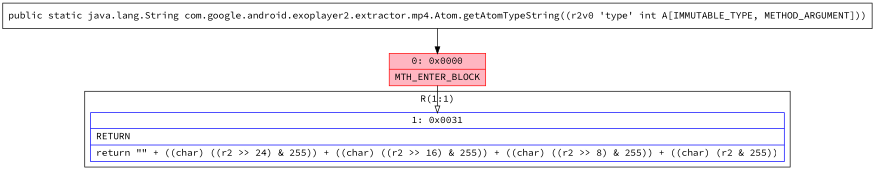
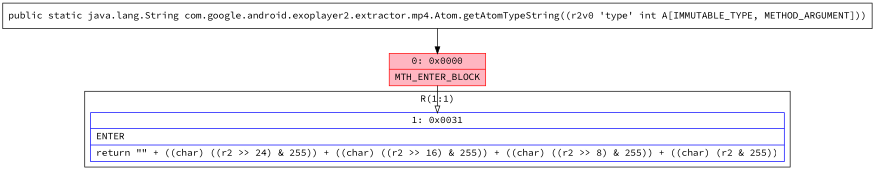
(113, 136) -> (111, 136)
